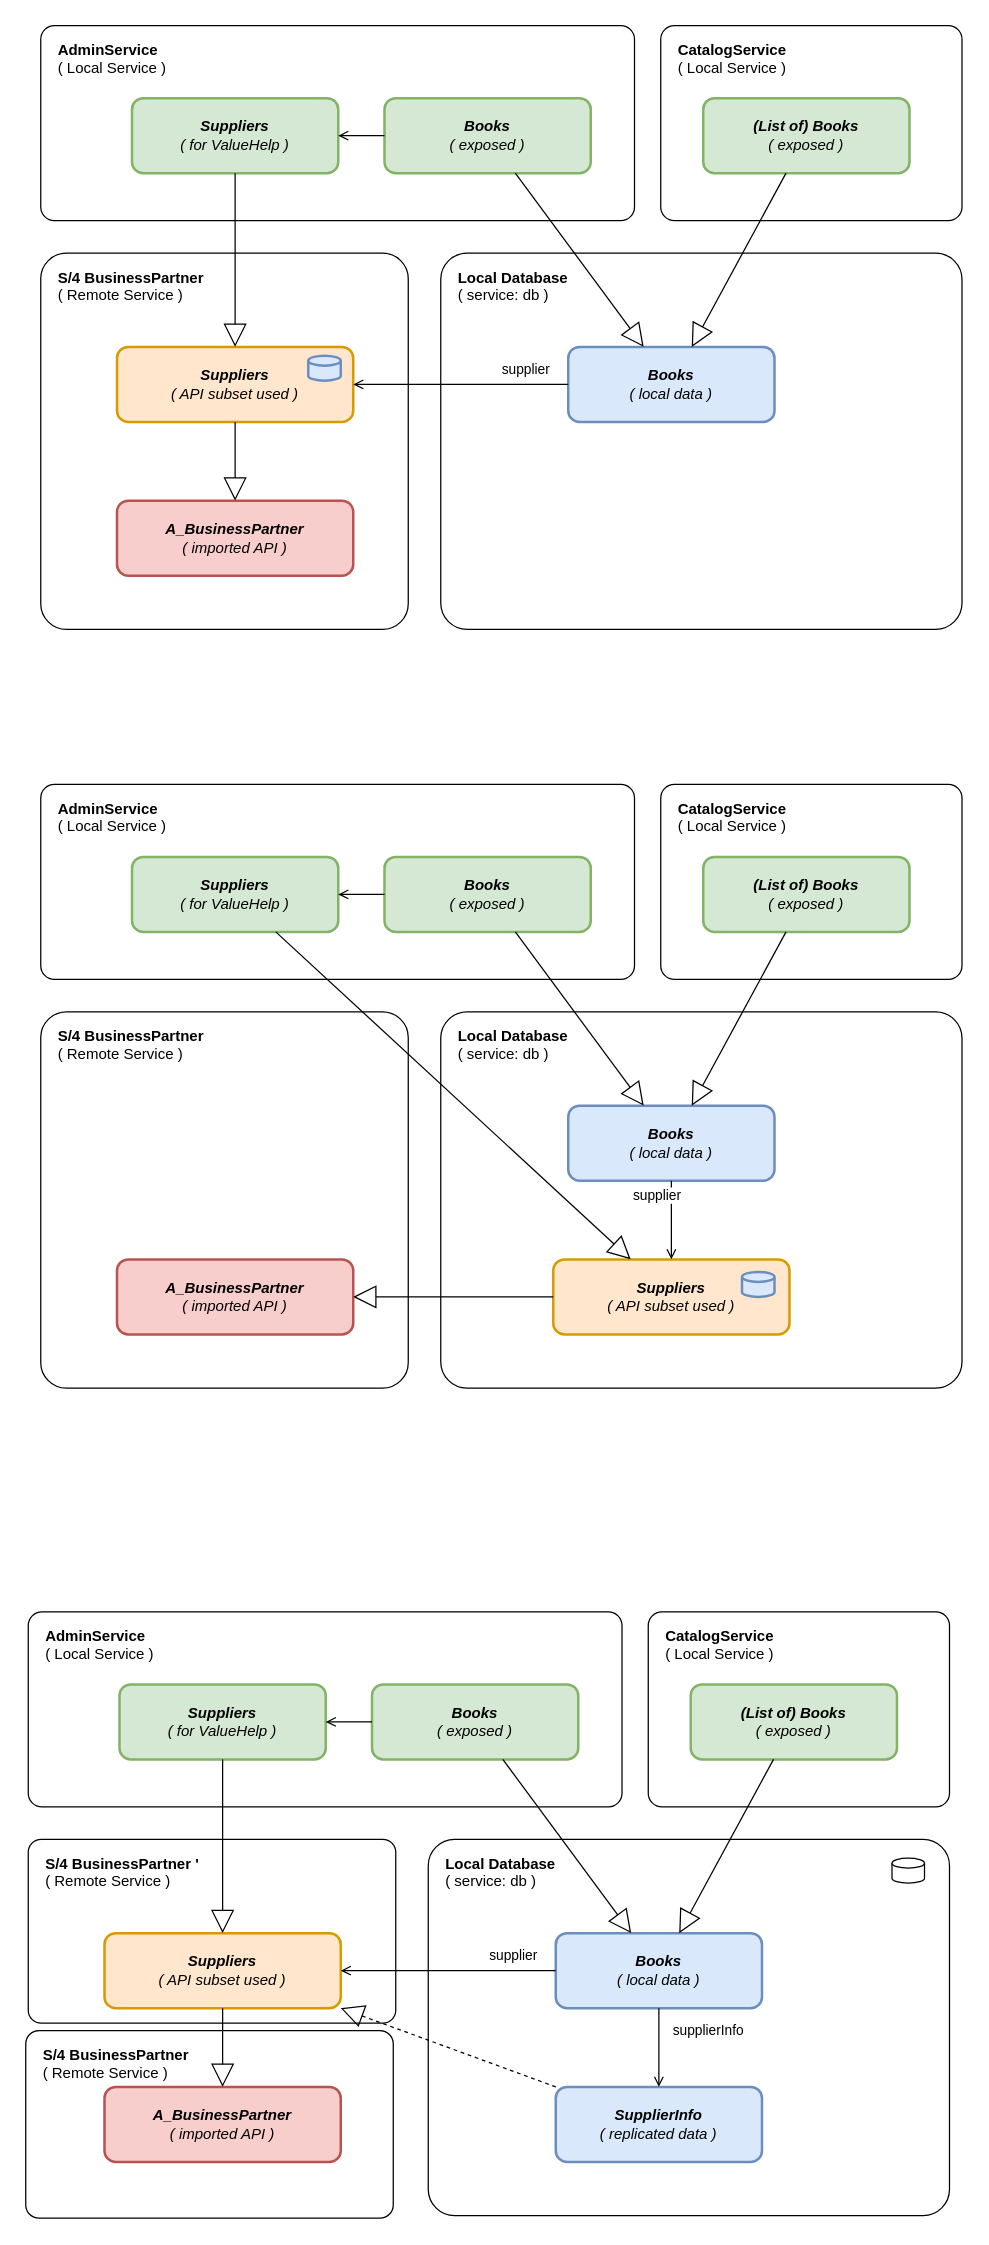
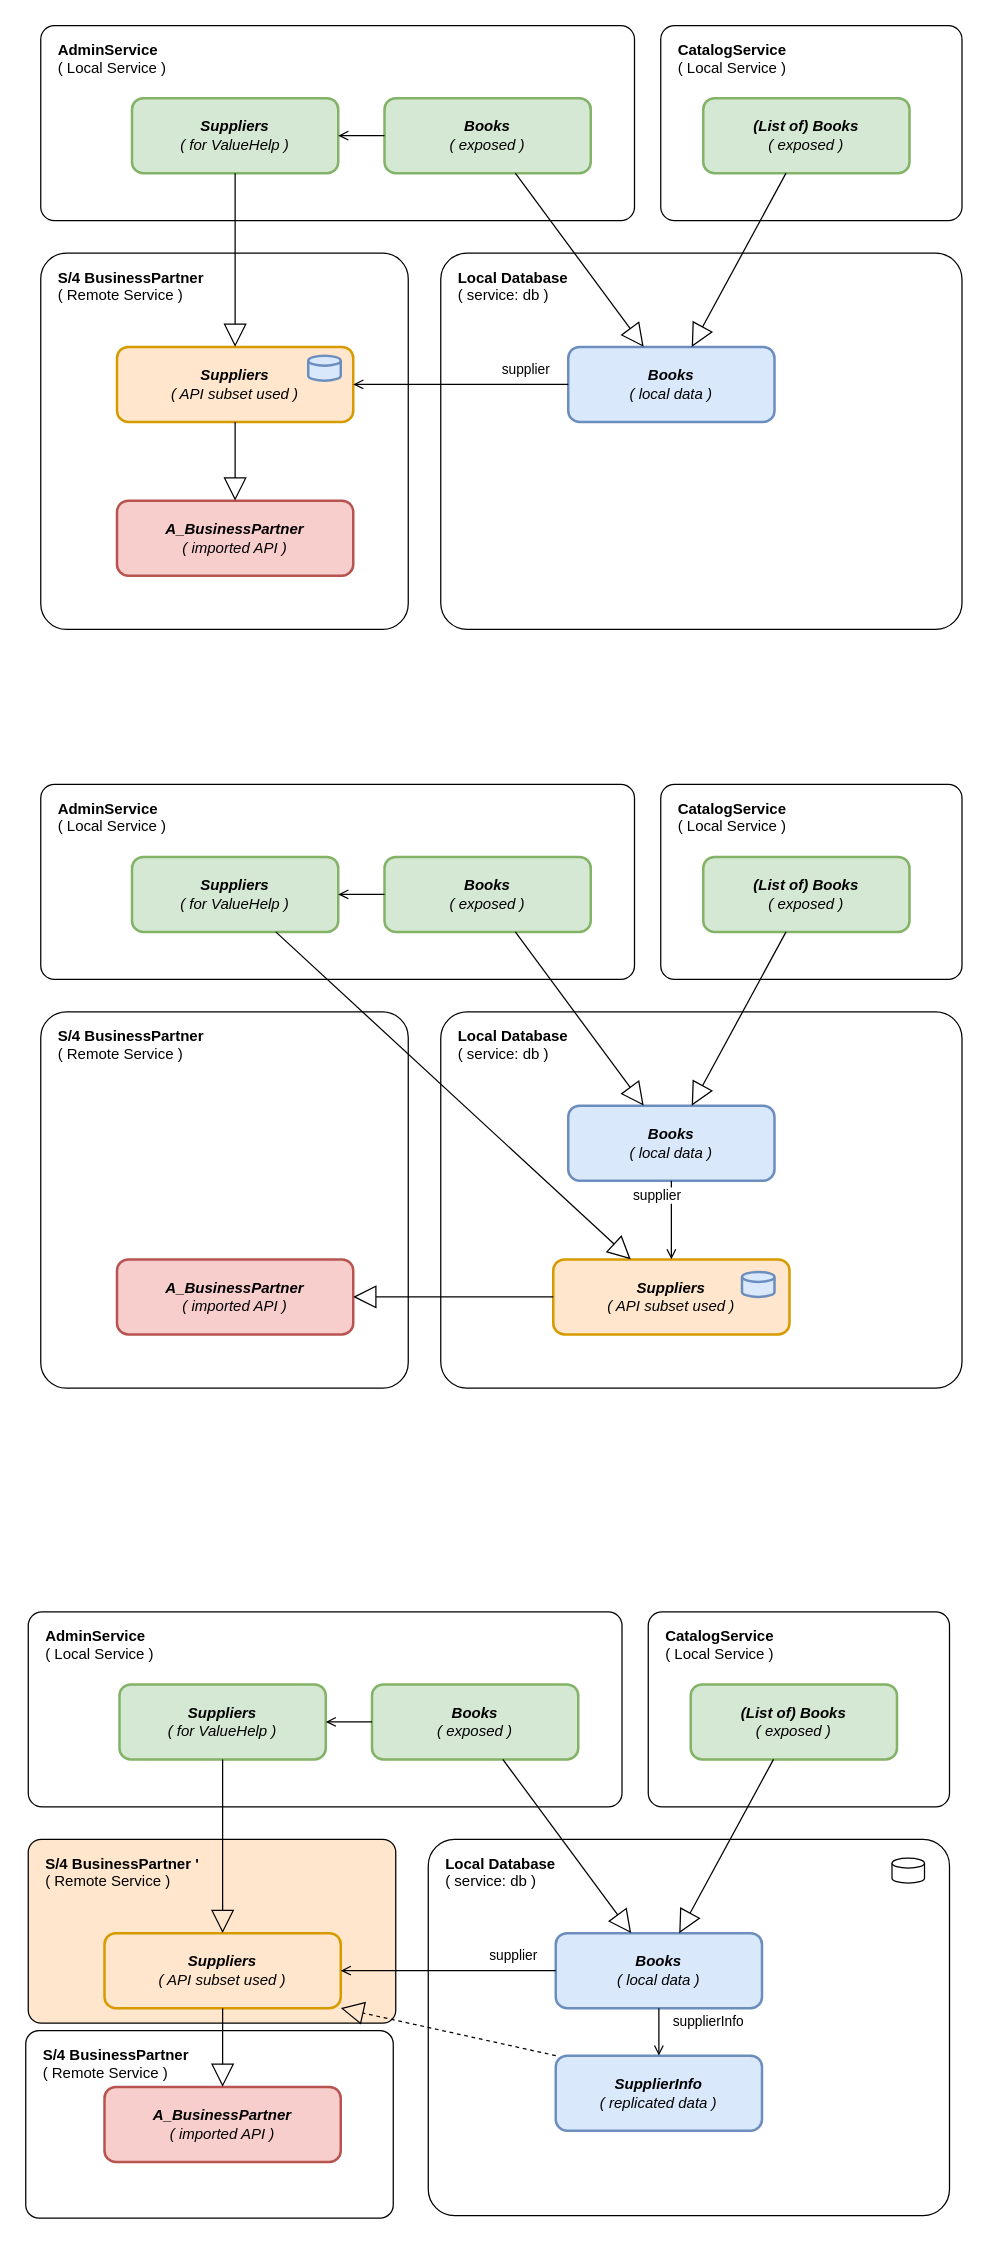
(212, 1931) -> (212, 1931)
(659, 2124) -> (659, 2093)
